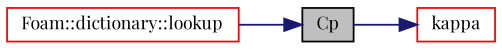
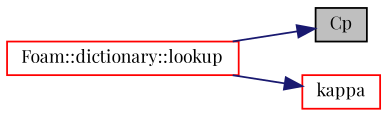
(376, 25) -> (259, 79)
